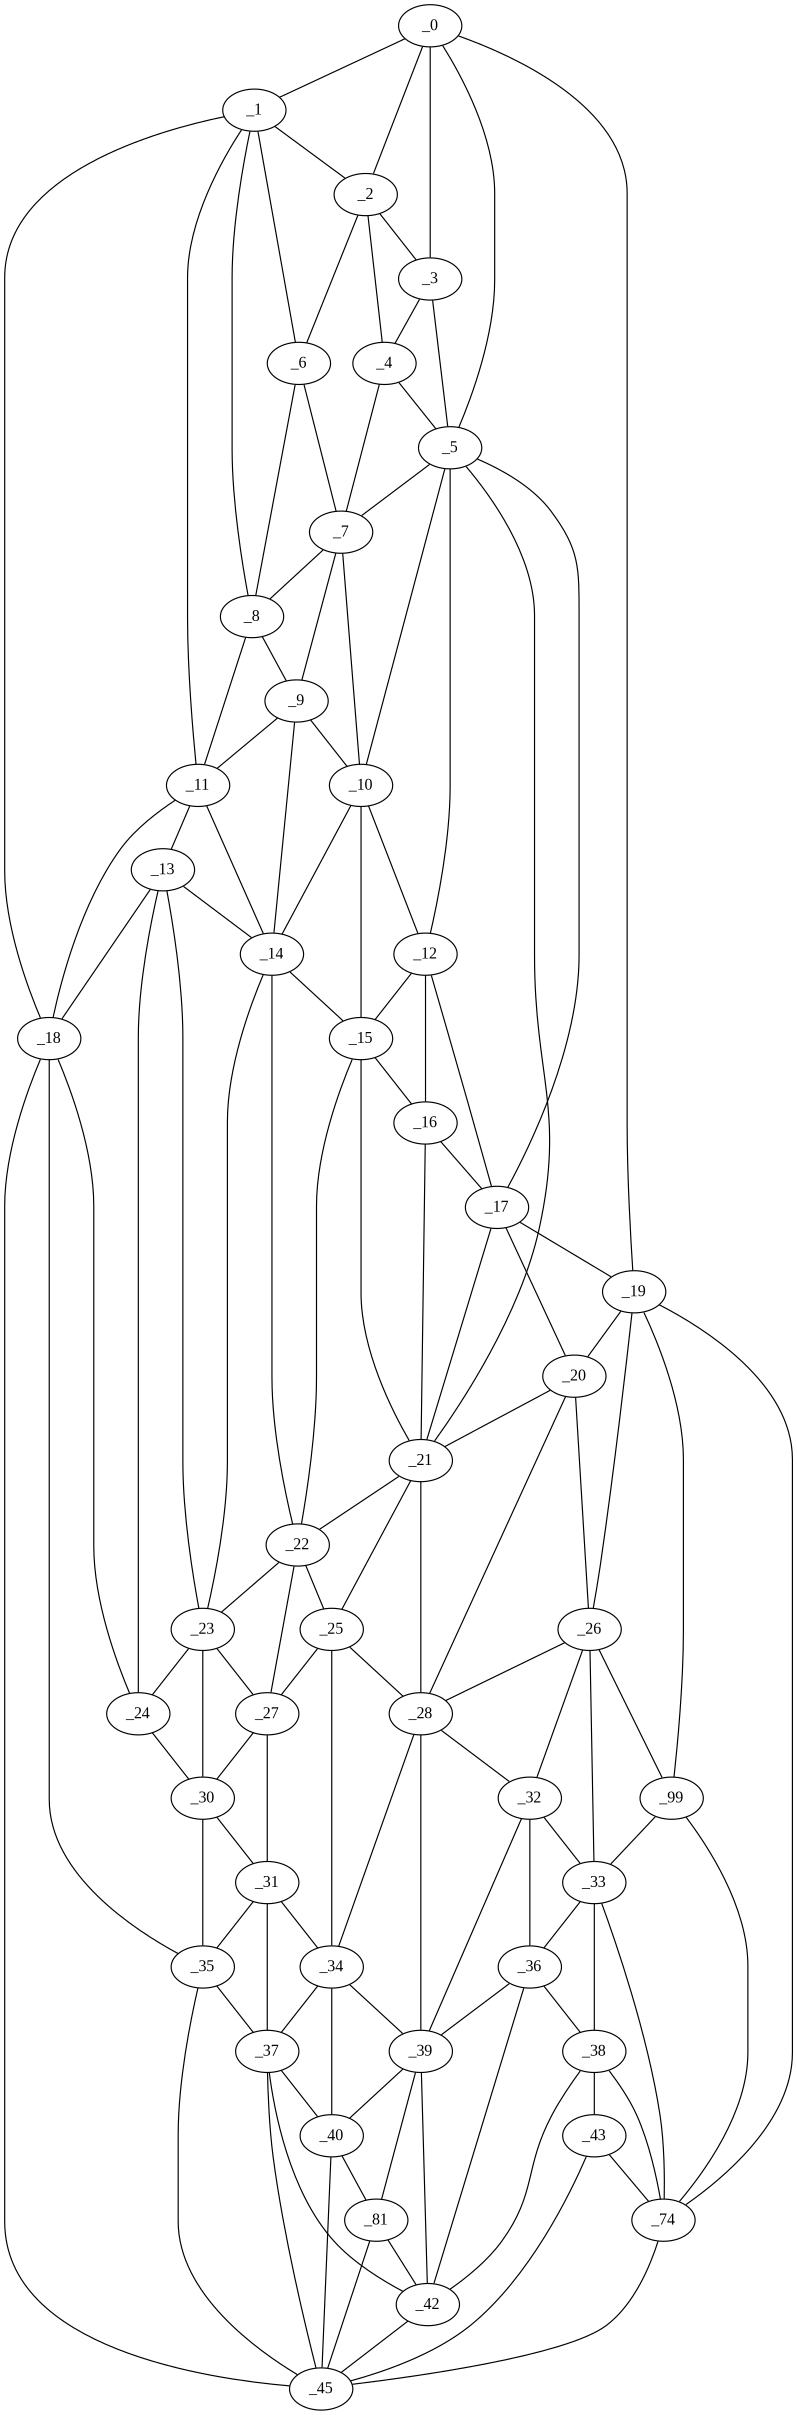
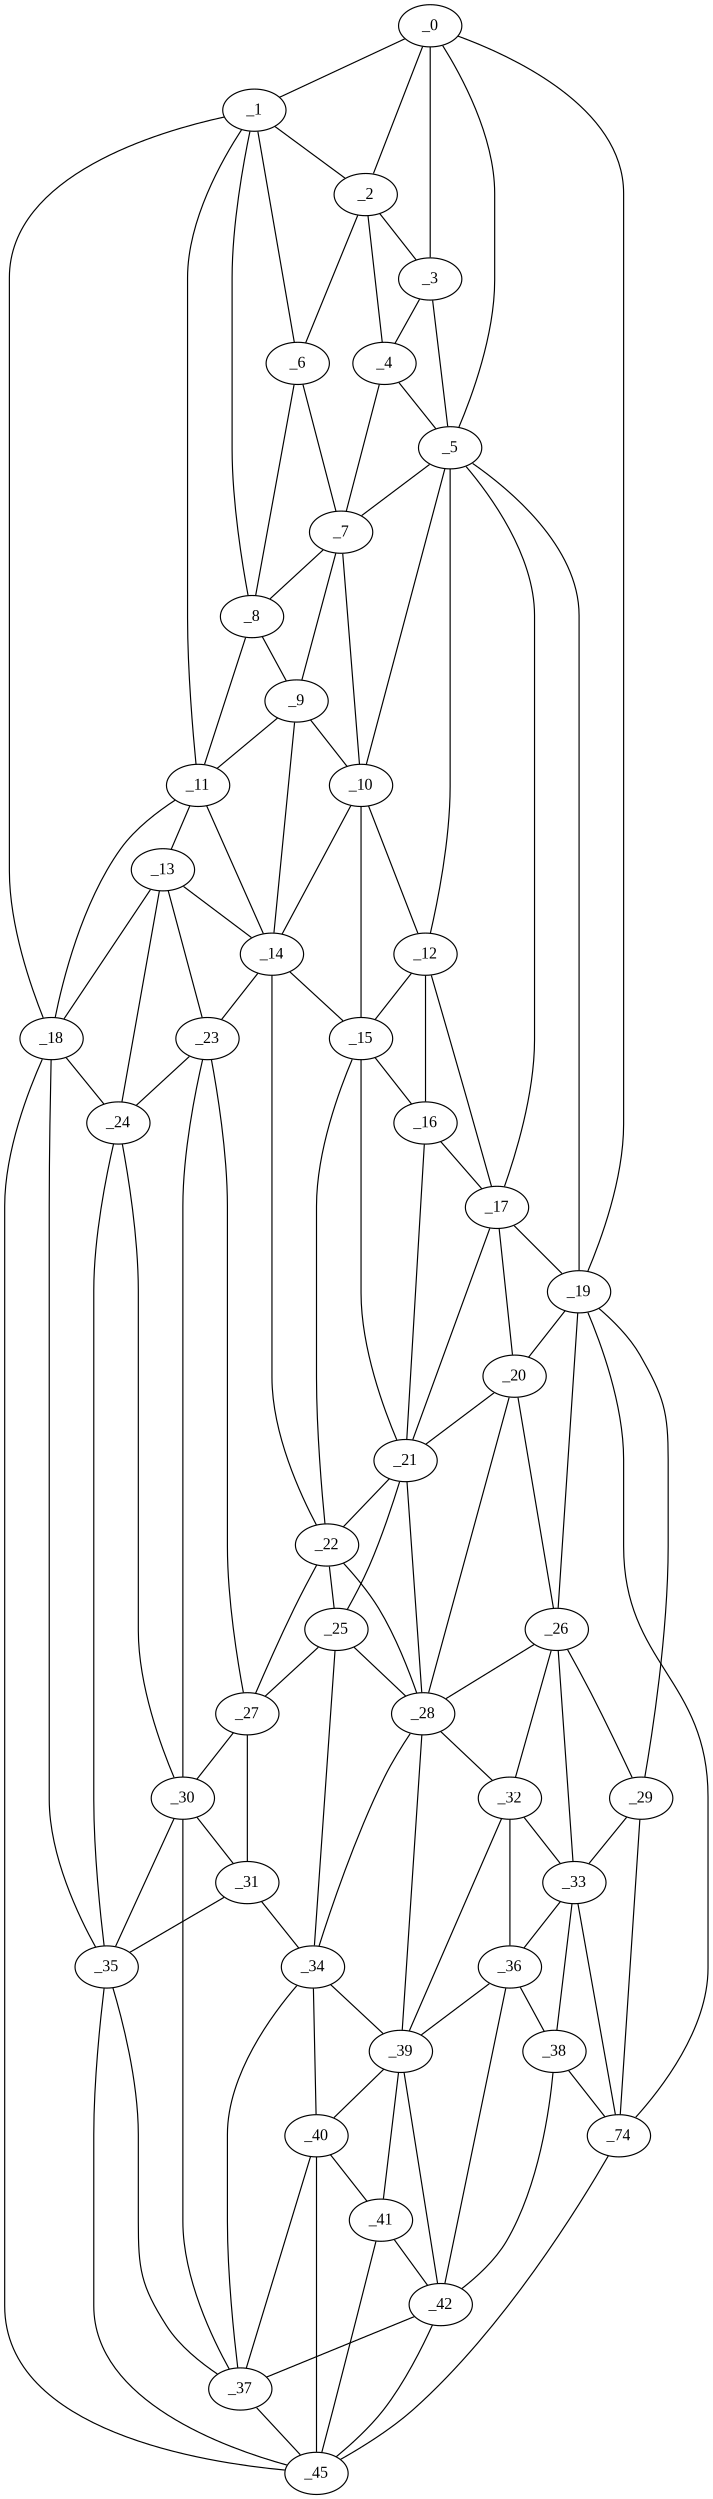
(535, 958) -> (579, 847)
none -> (94, 1544)
(250, 1587) -> (387, 1624)
(672, 1798) -> (641, 1798)
(267, 1967) -> (183, 2099)
(594, 2136) -> none
(376, 2220) -> (381, 2220)
